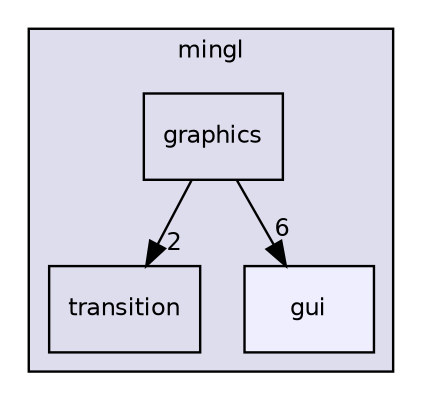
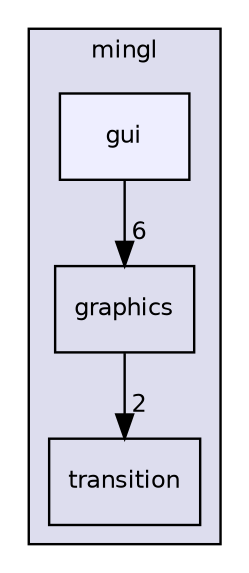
(255, 213) -> (125, 211)
